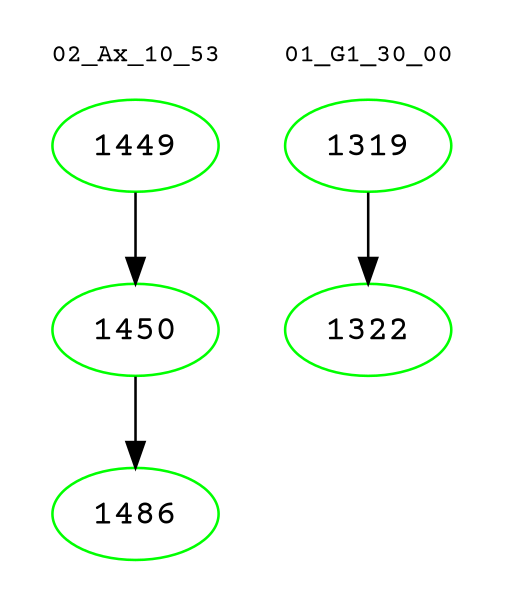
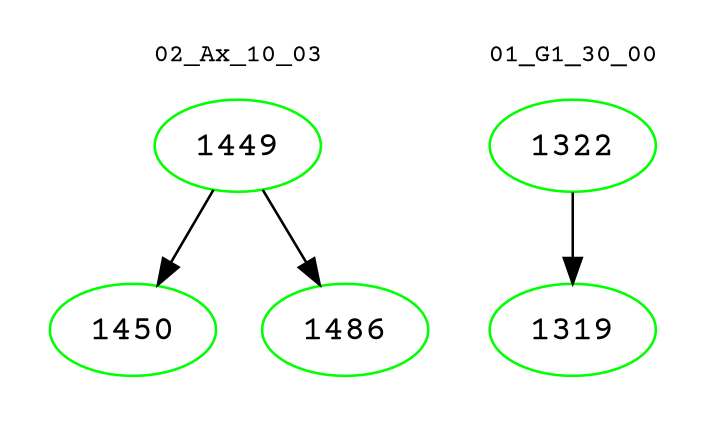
(137, 55) -> (239, 55)
(368, 225) -> (573, 225)
(136, 409) -> (285, 226)
